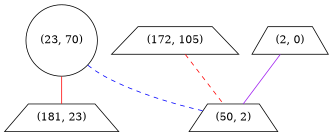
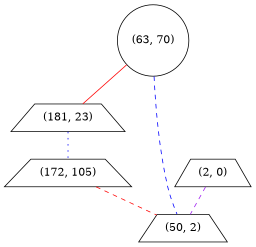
(62, 40) -> (153, 40)
(262, 79) -> (198, 201)
none -> (68, 145)
